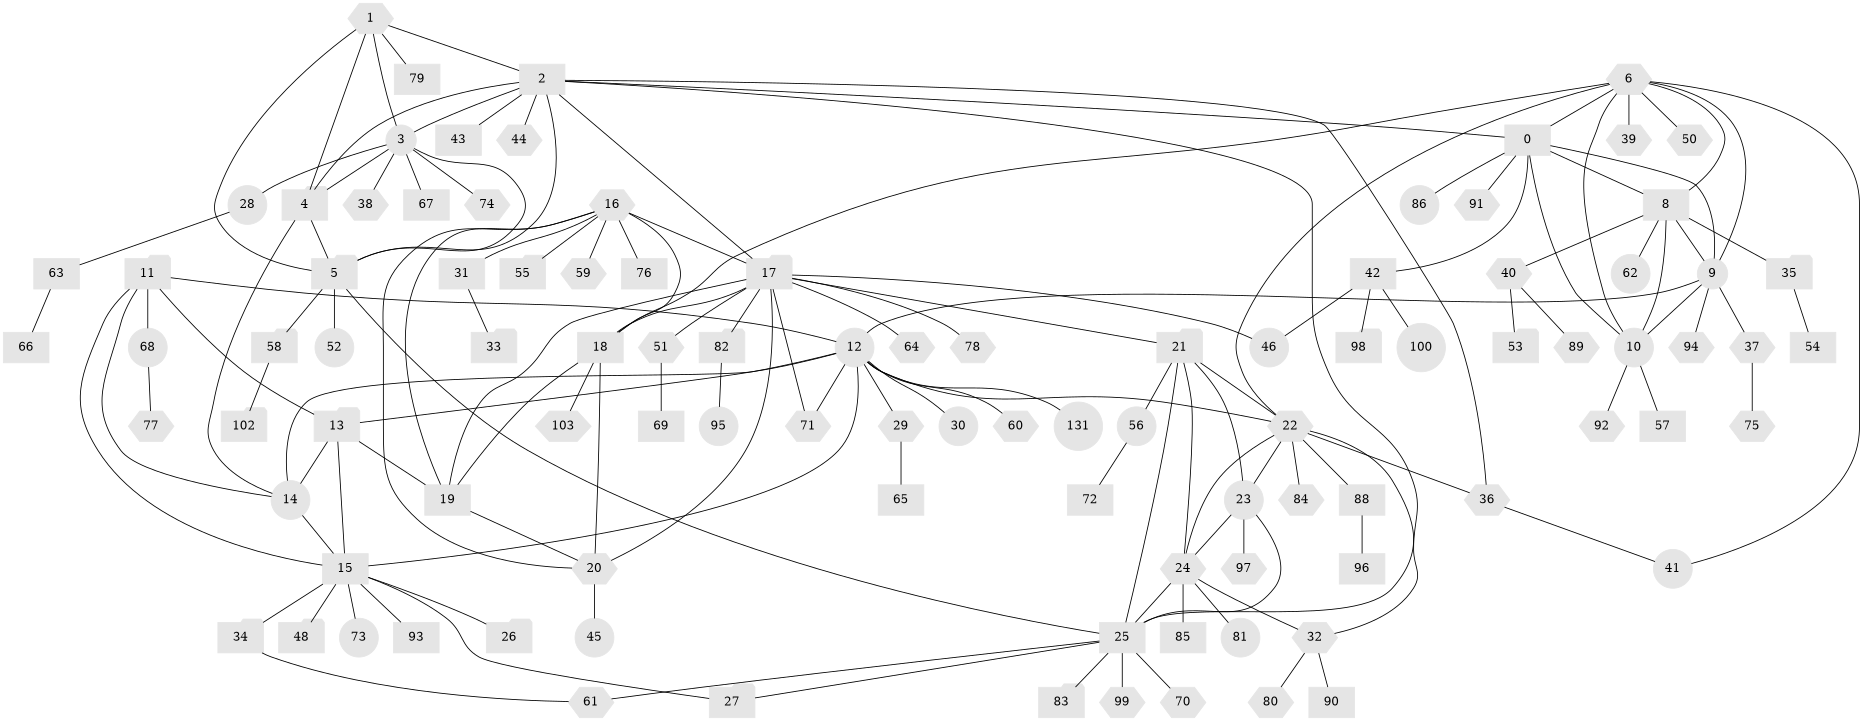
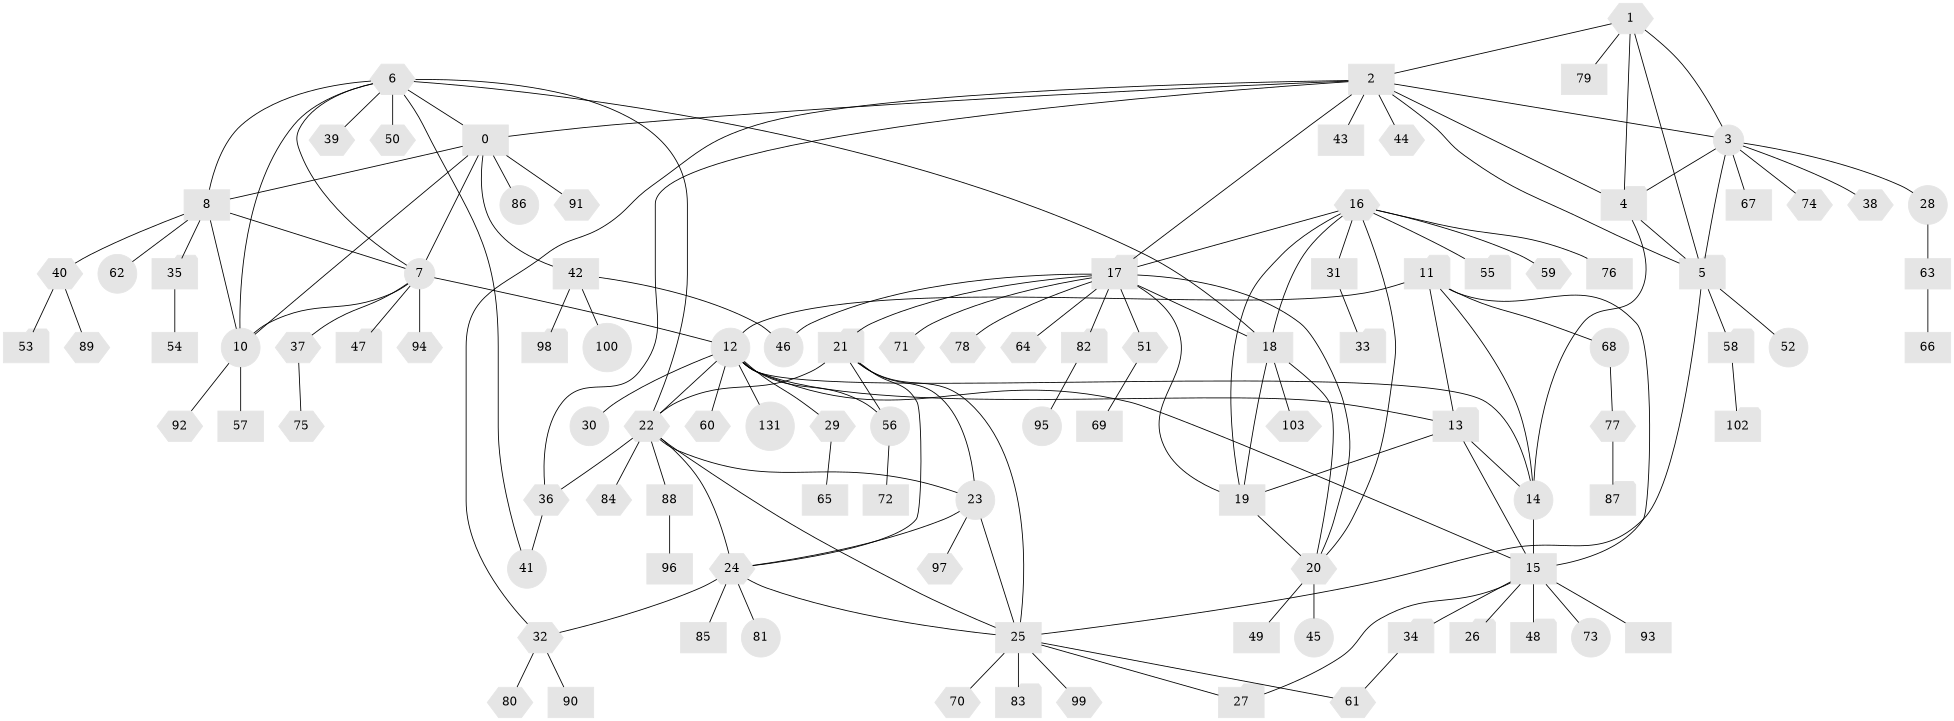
(1713, 274) -> (420, 274)
none -> (359, 348)
(831, 388) -> (810, 387)
none -> (1613, 500)
none -> (1257, 638)
